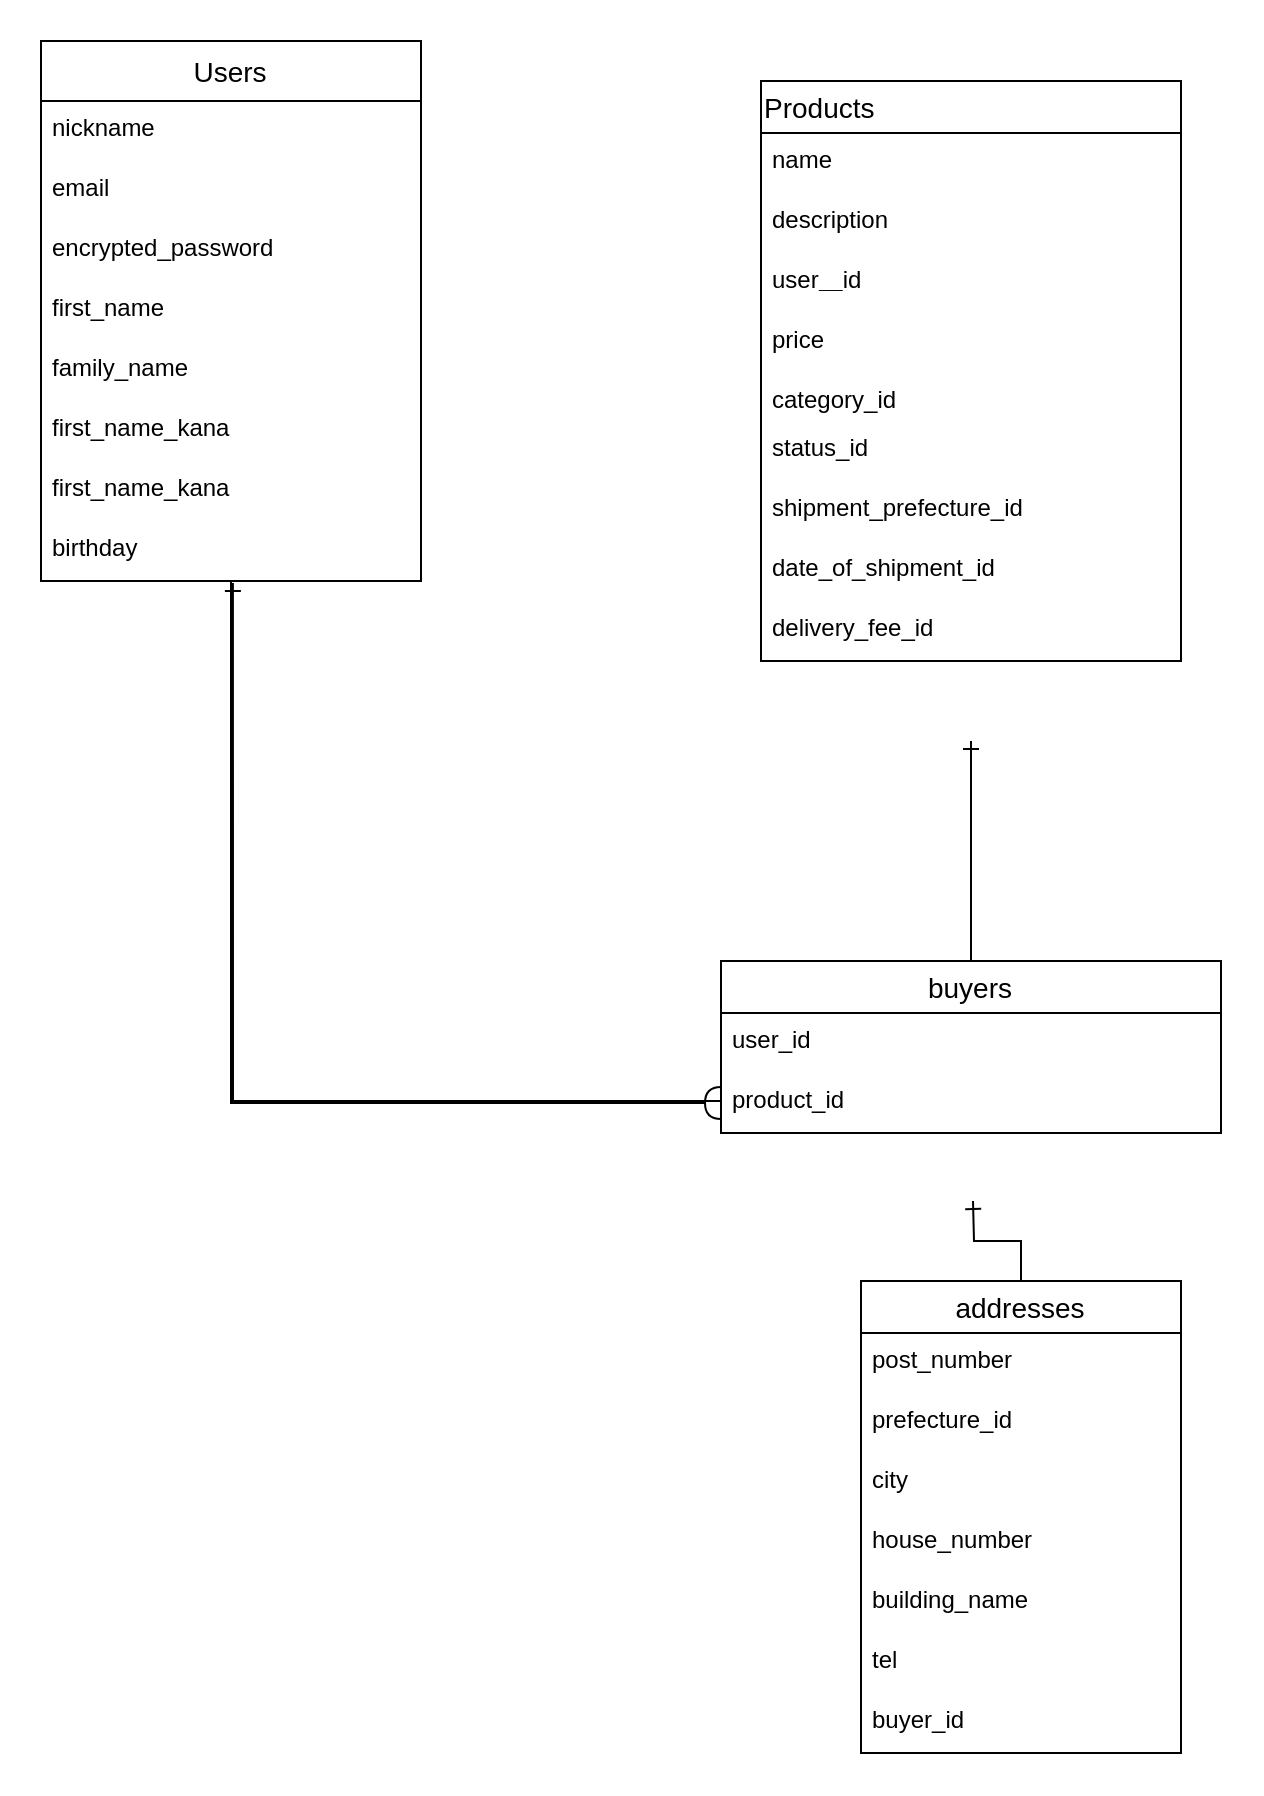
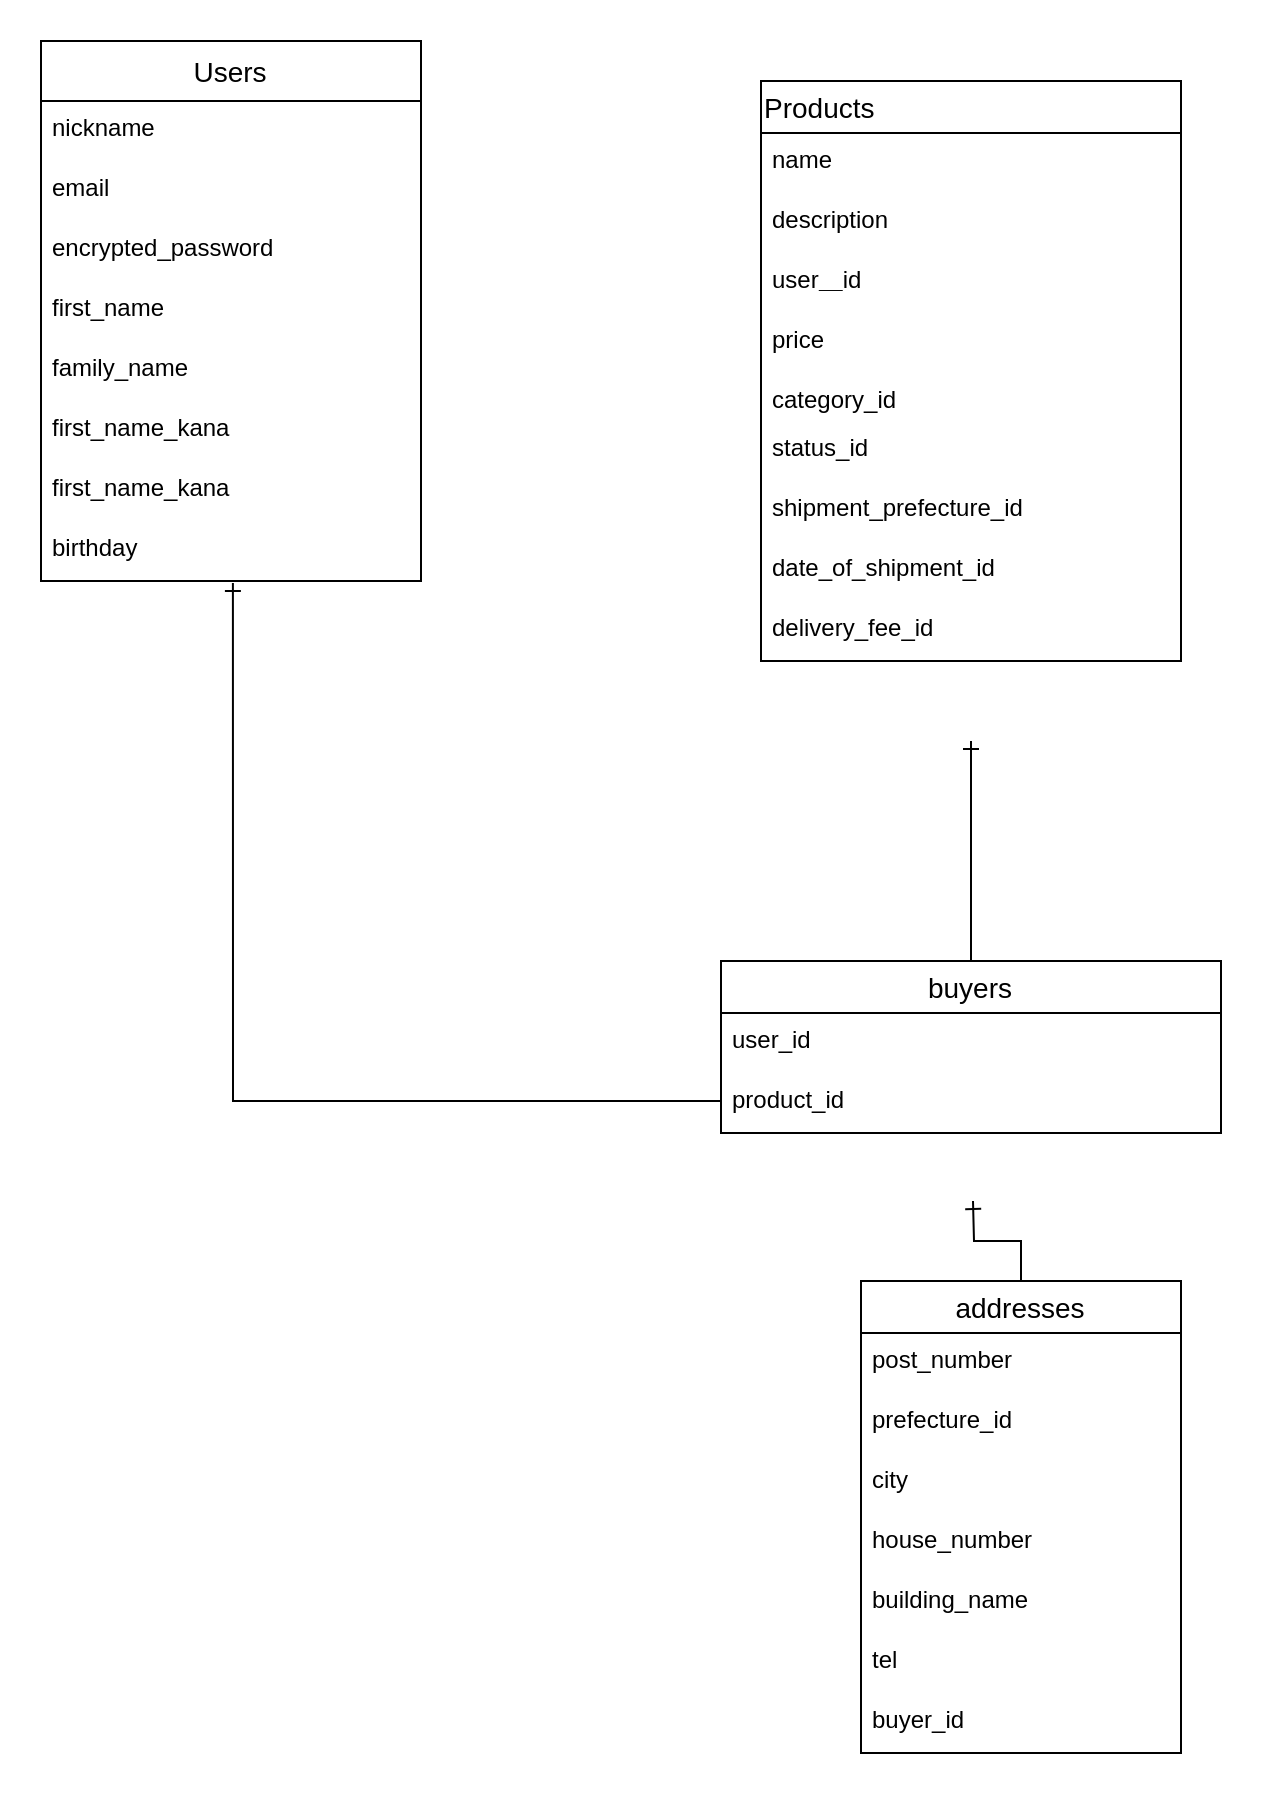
(231, 1103) -> none
